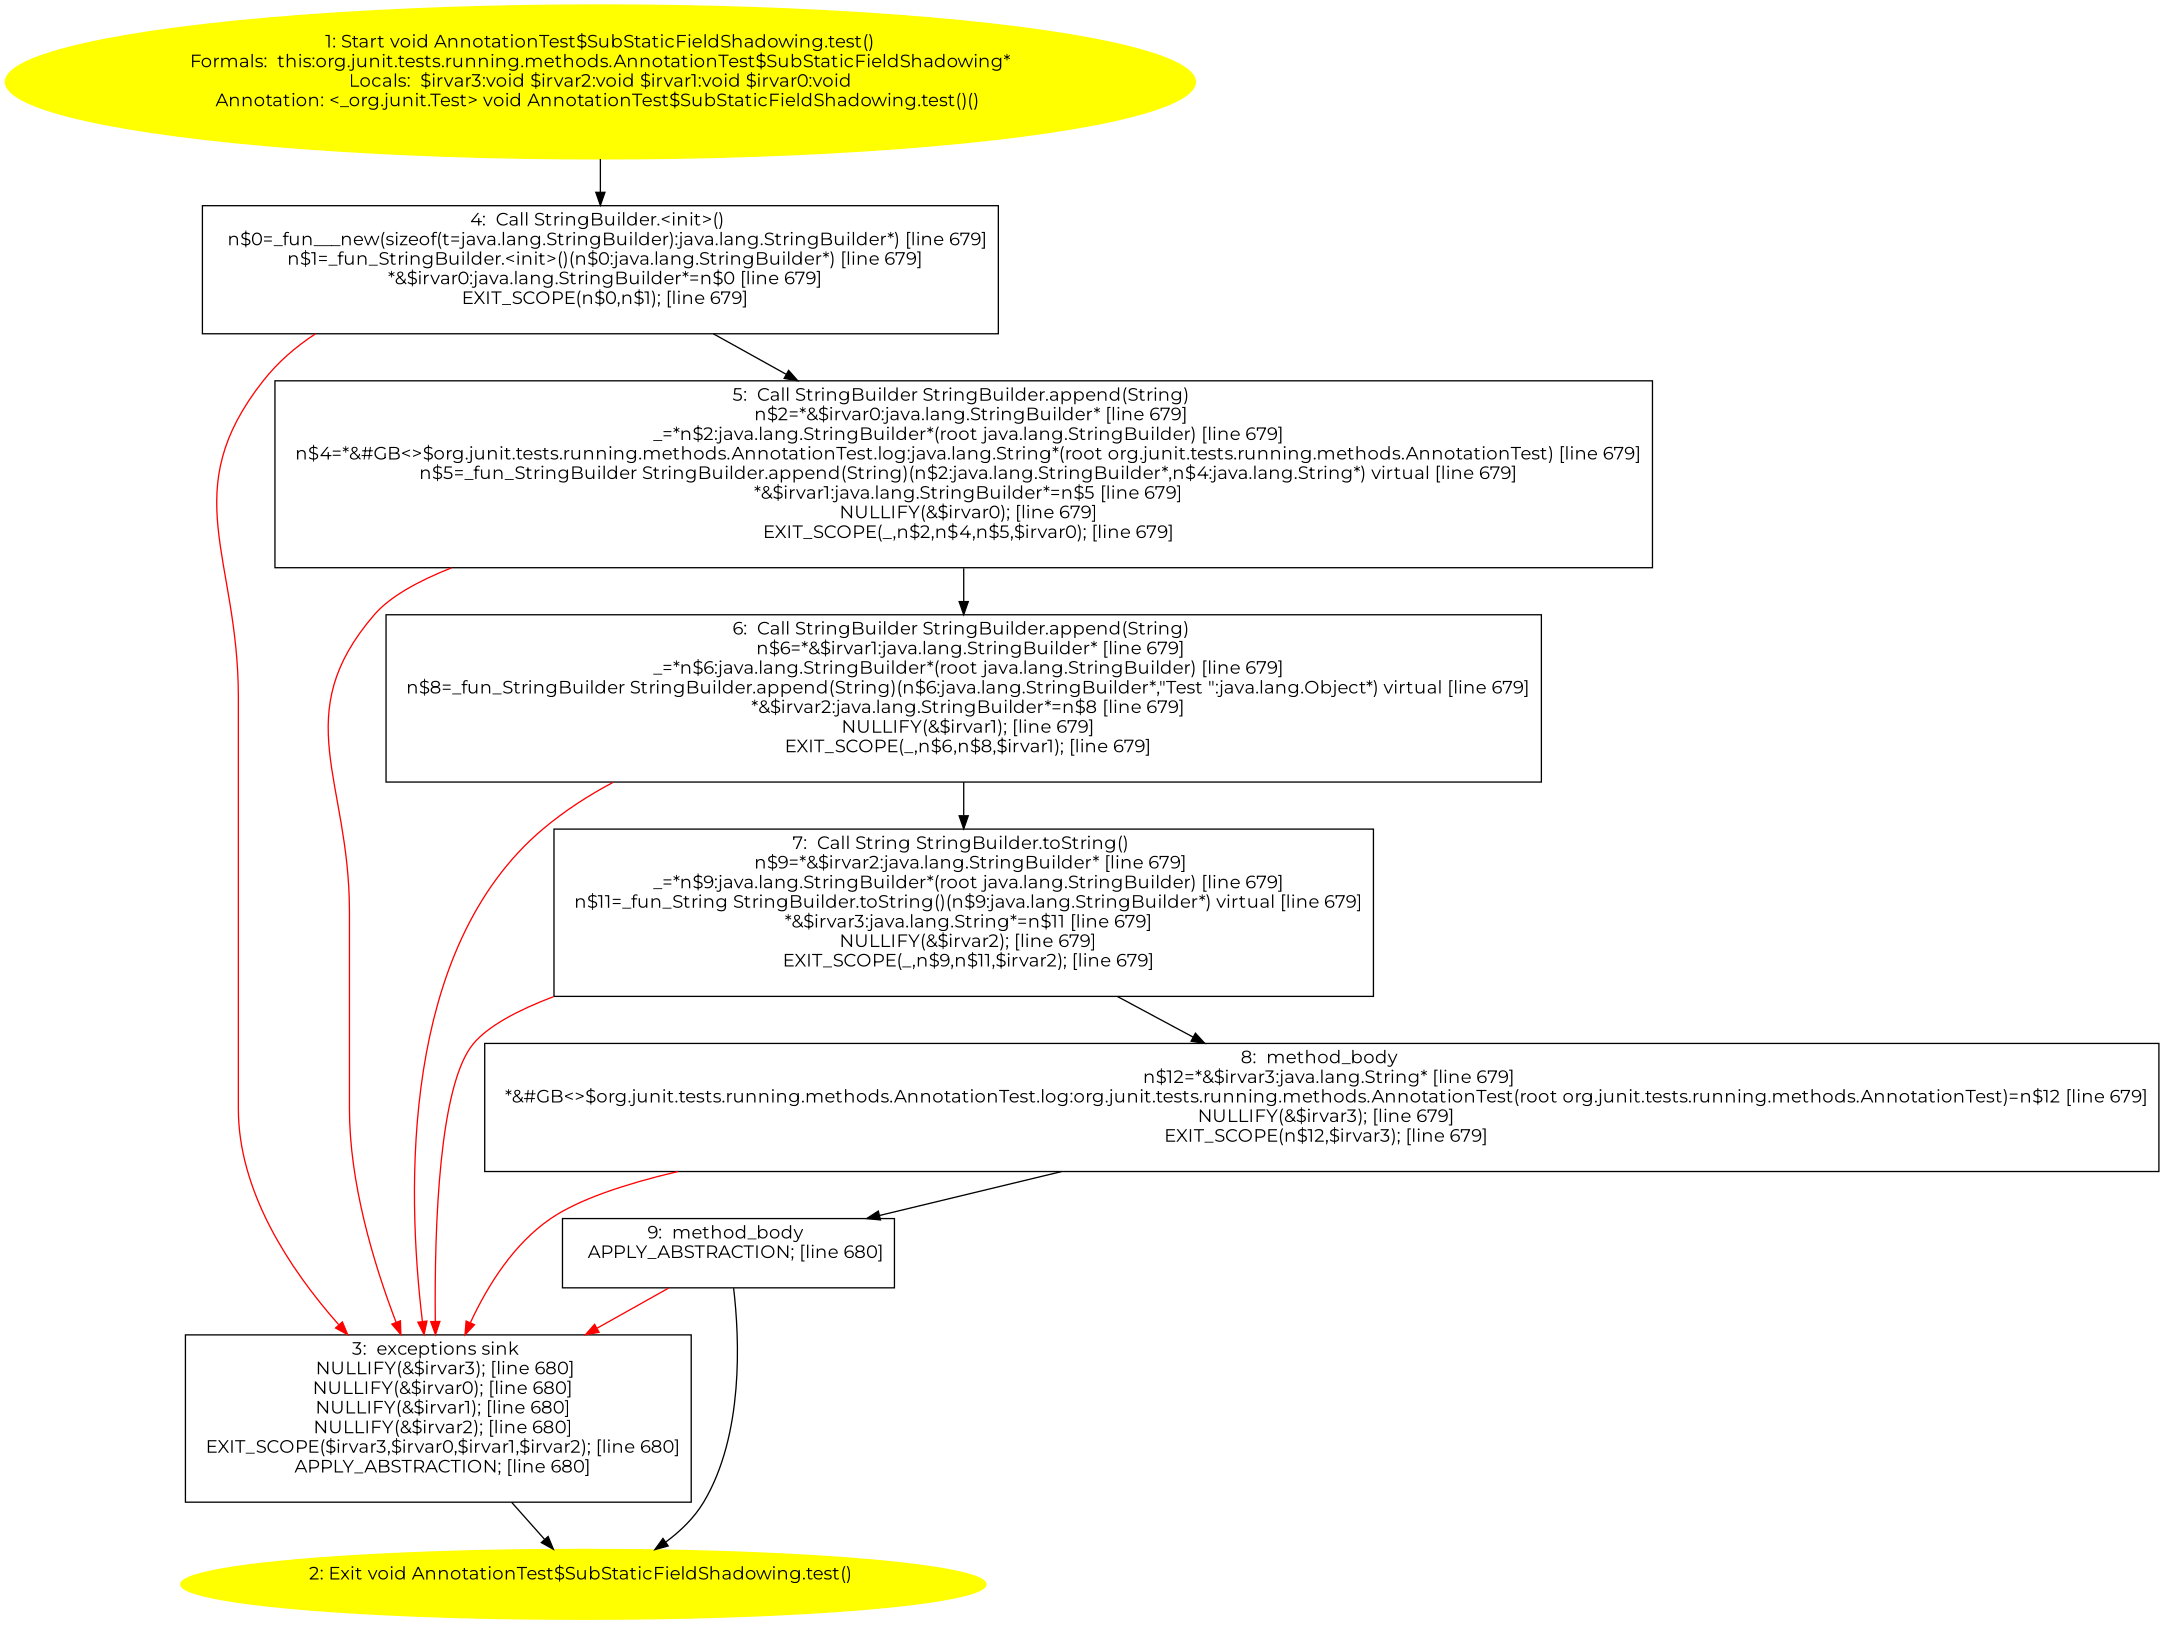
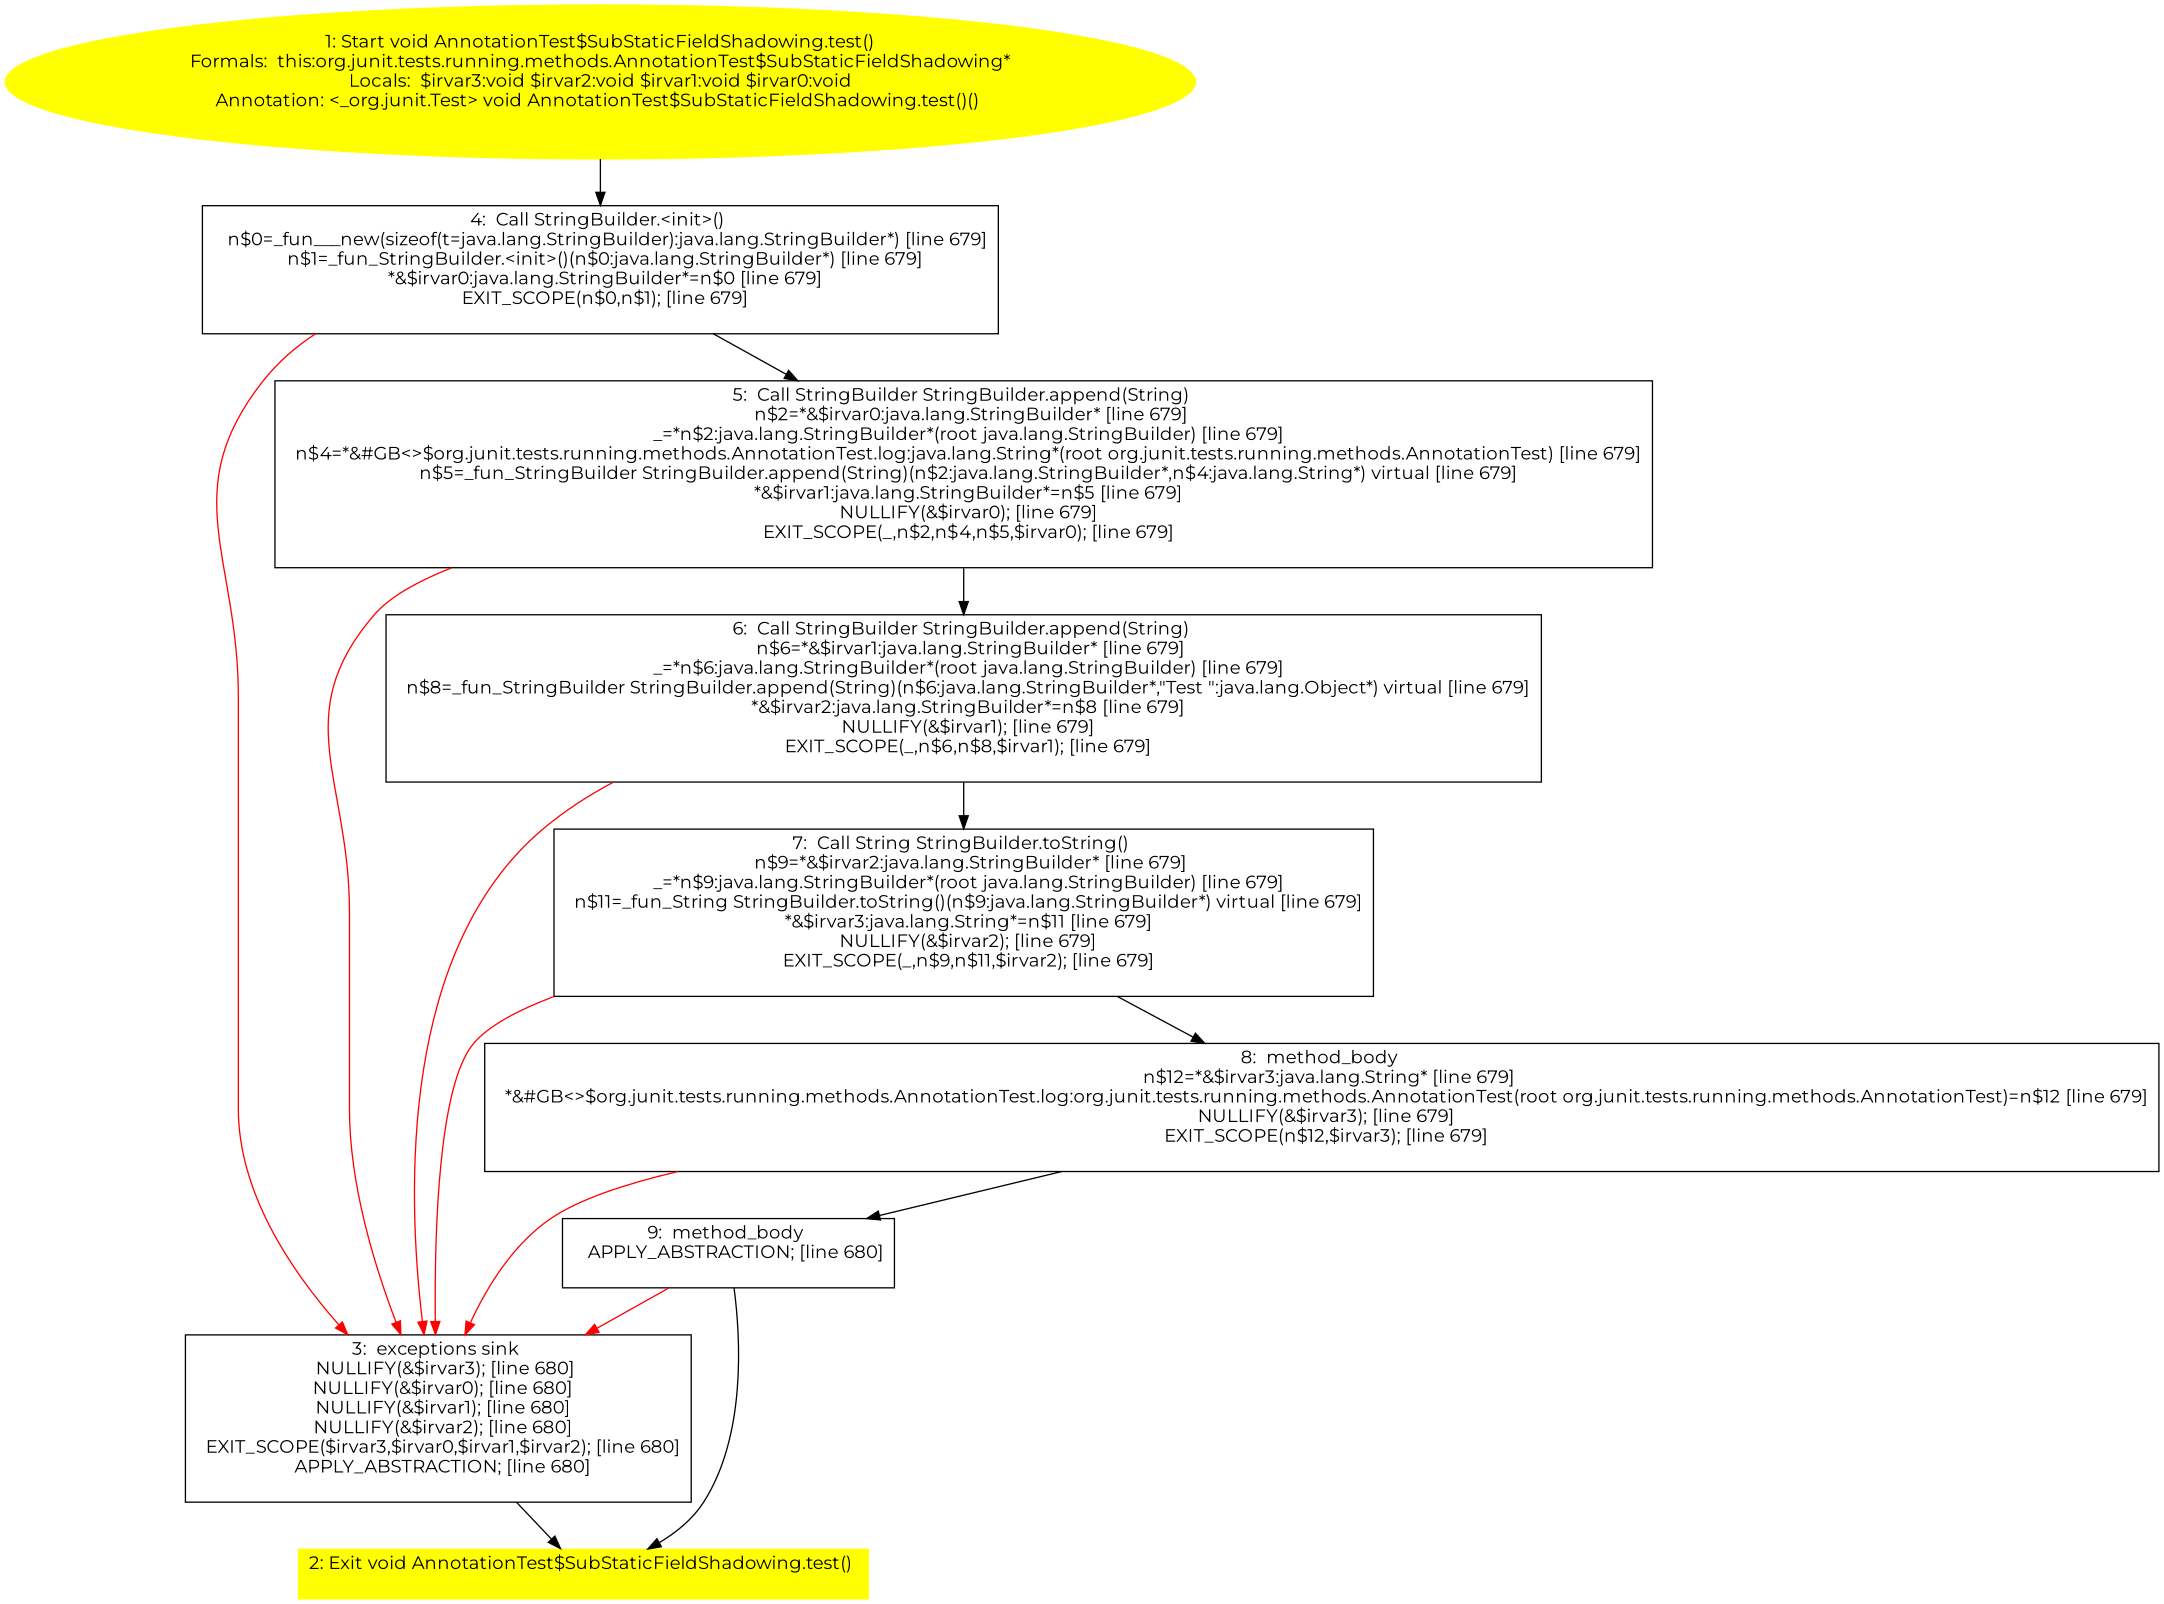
(583, 1584) -> (583, 1574)
